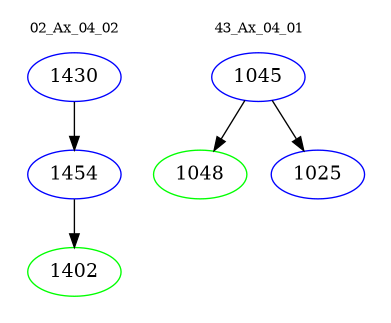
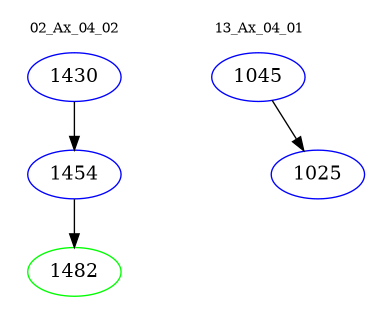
(259, 29) -> (259, 29)
(200, 175) -> none
(74, 272) -> (74, 272)
